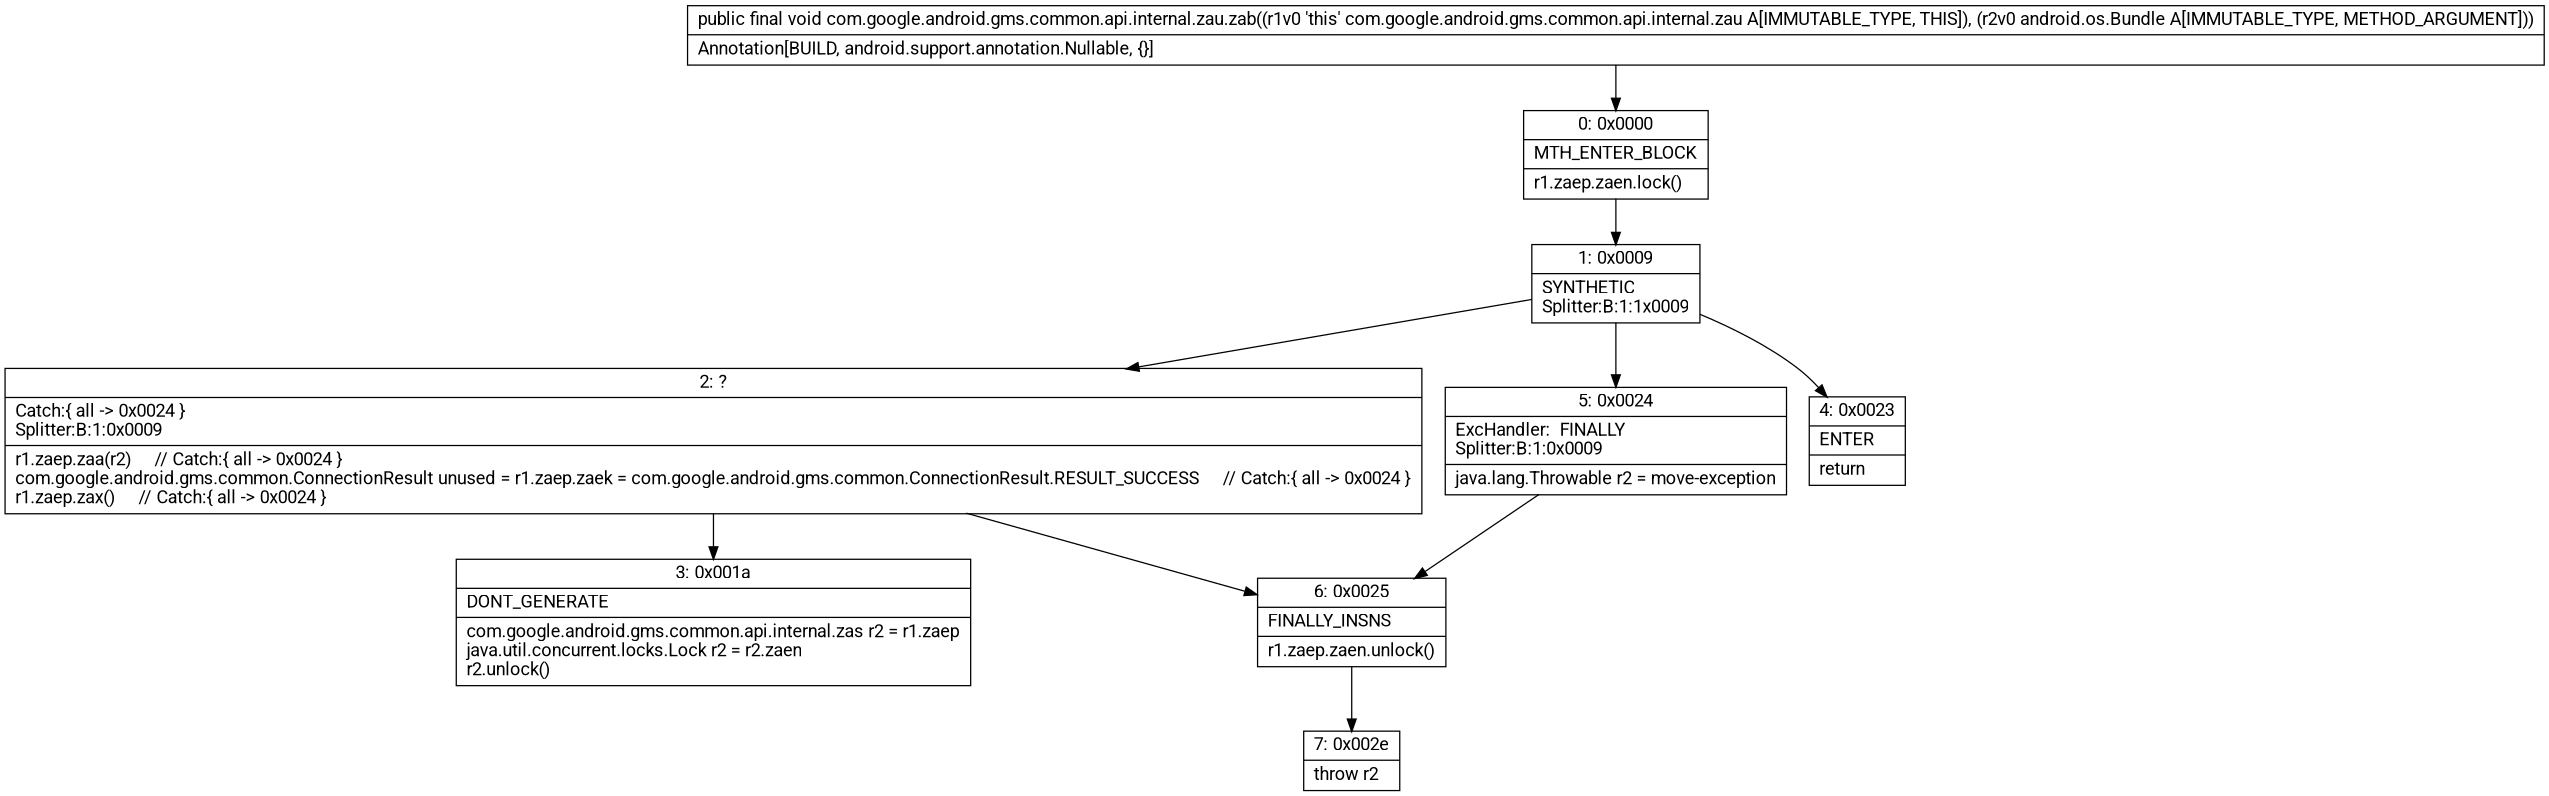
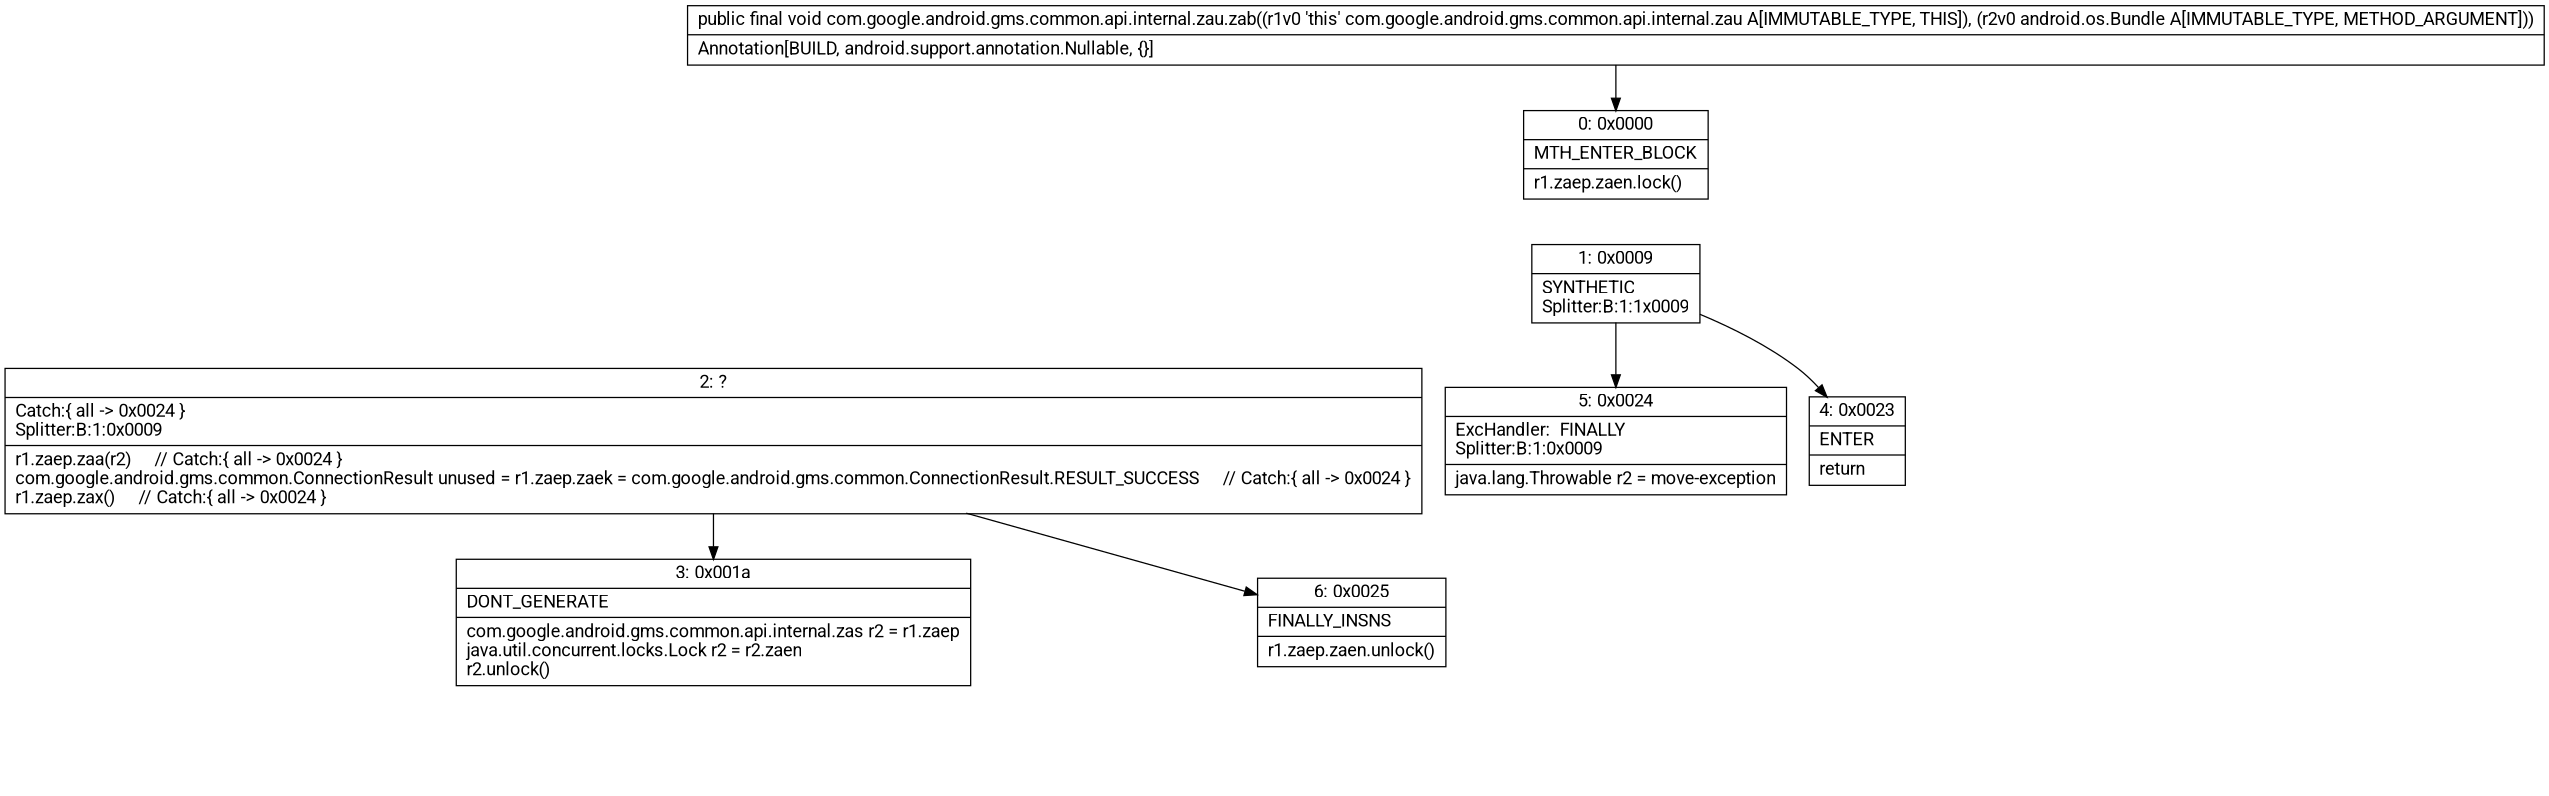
(1616, 215) -> none
(1335, 333) -> none
(1482, 533) -> none
(1352, 761) -> none
